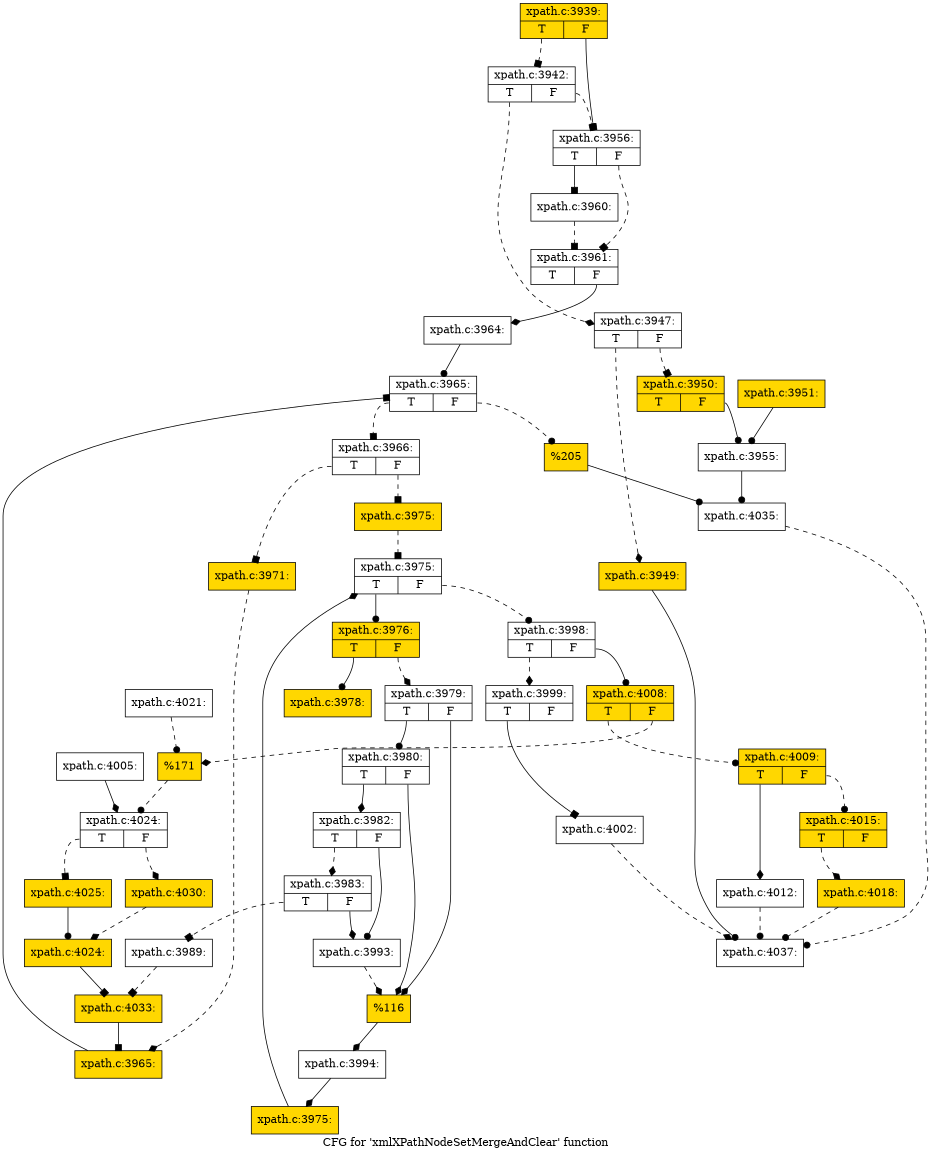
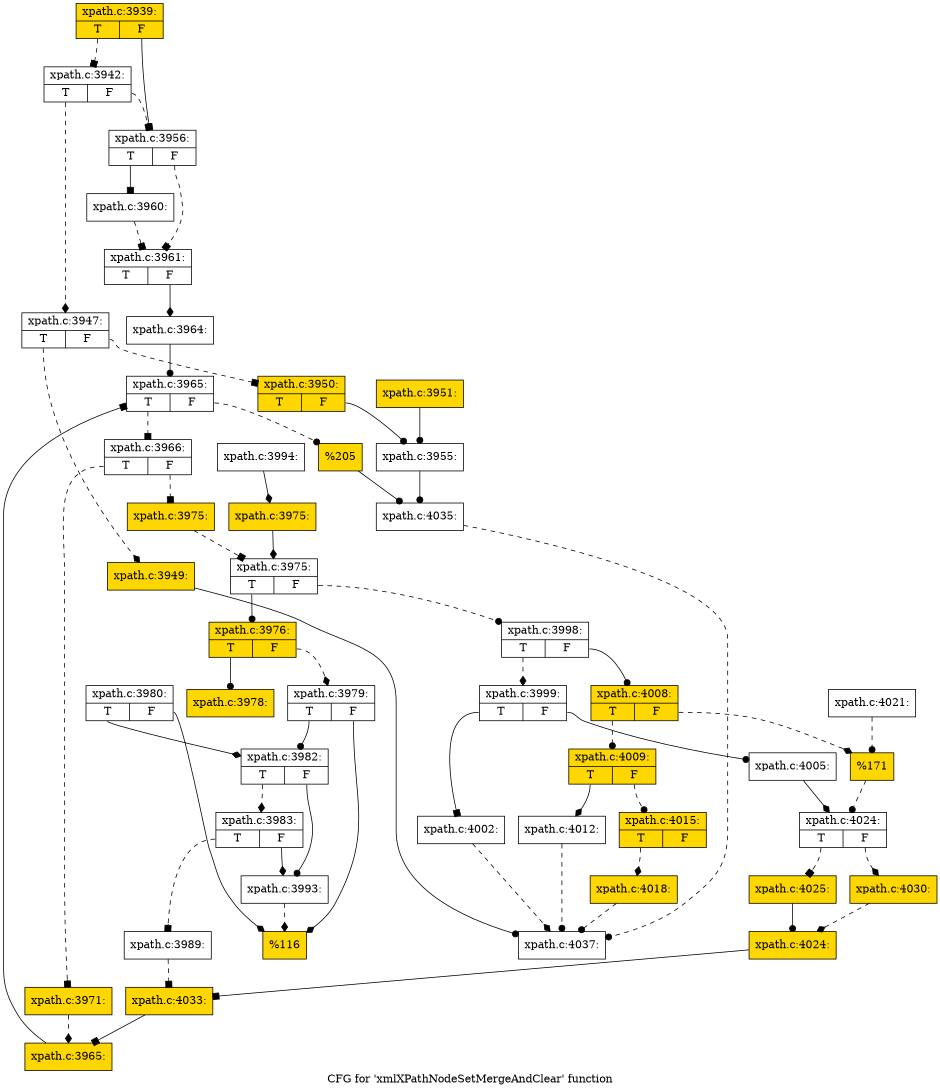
(405, 733) -> (307, 733)
none -> (653, 741)
(368, 1033) -> none
